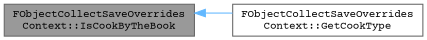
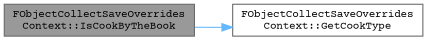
(219, 13) -> (208, 27)
